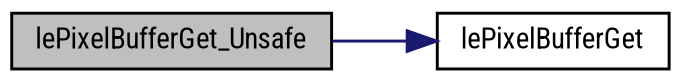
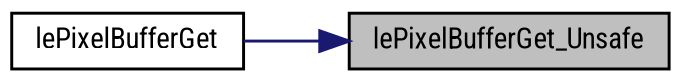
(369, 41) -> (281, 41)
